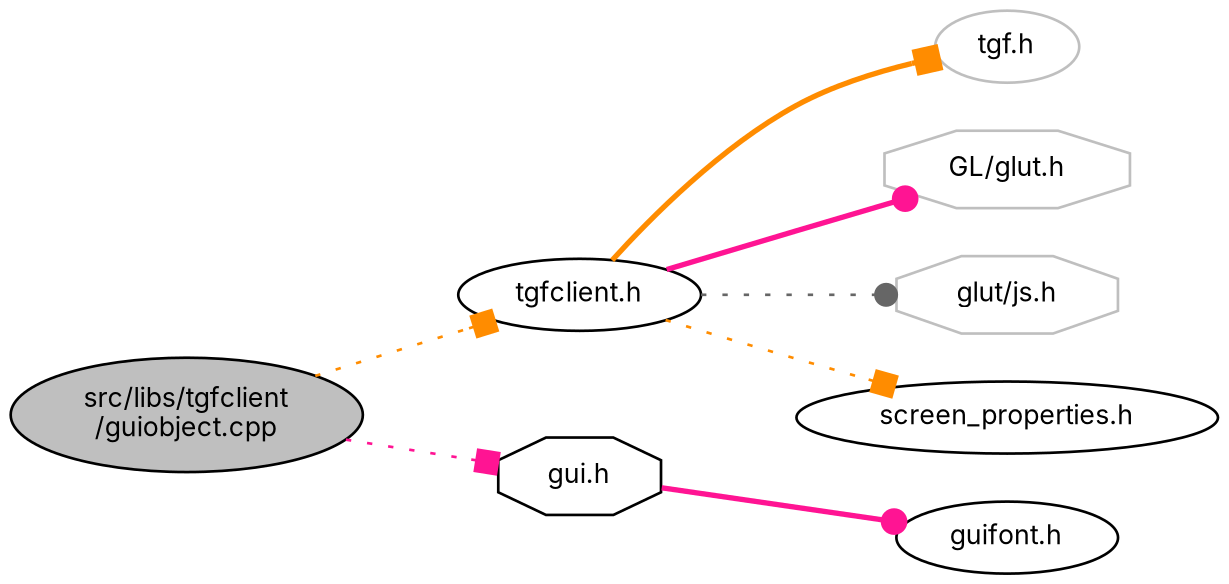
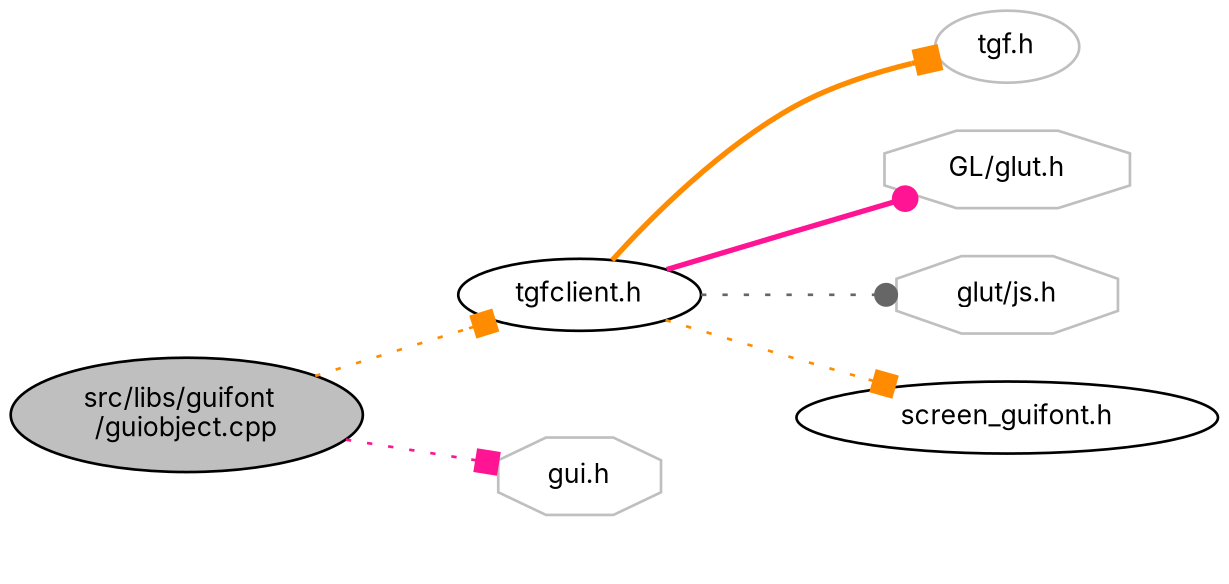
(187, 415) -> (187, 415)
(1007, 418) -> (1007, 418)
(580, 476) -> (580, 476)
(1007, 538) -> none
